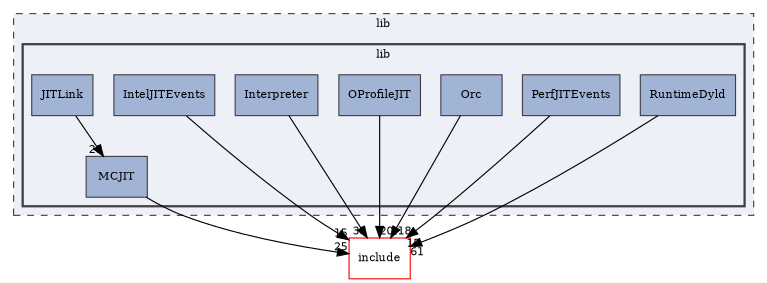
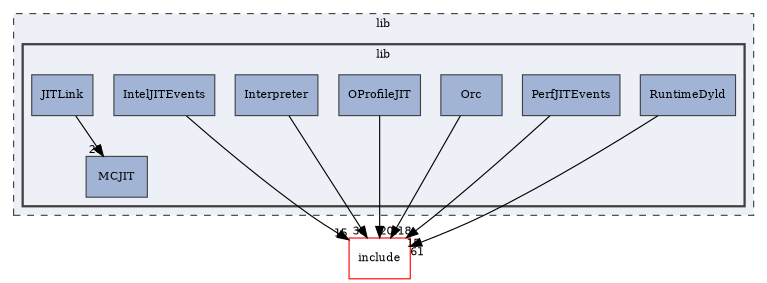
(239, 233) -> none
